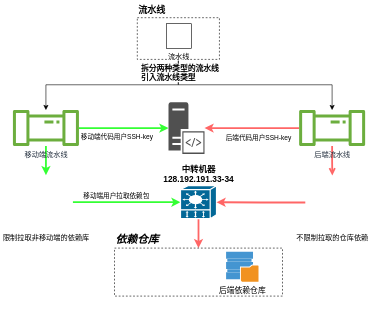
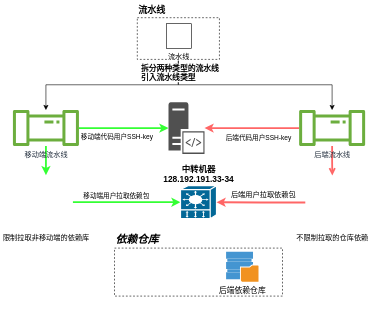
none -> (263, 195)
(198, 230) -> none
